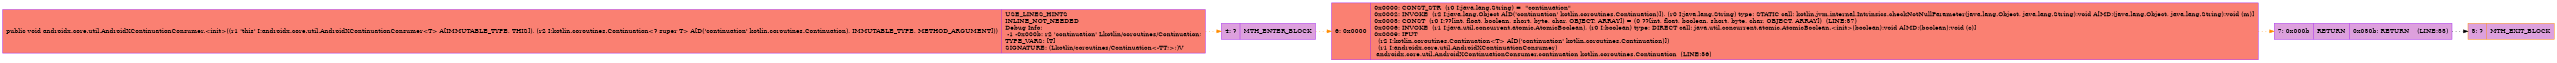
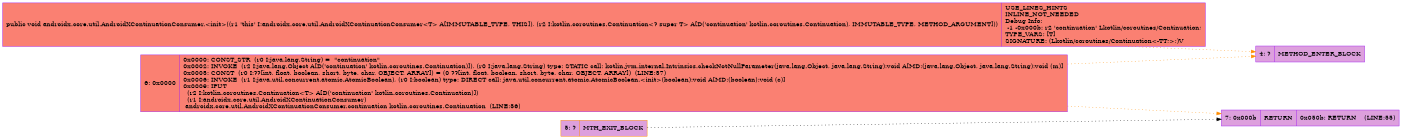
(1278, 31) -> (1320, 54)
(1321, 31) -> (1159, 60)
(2458, 31) -> (932, 123)
